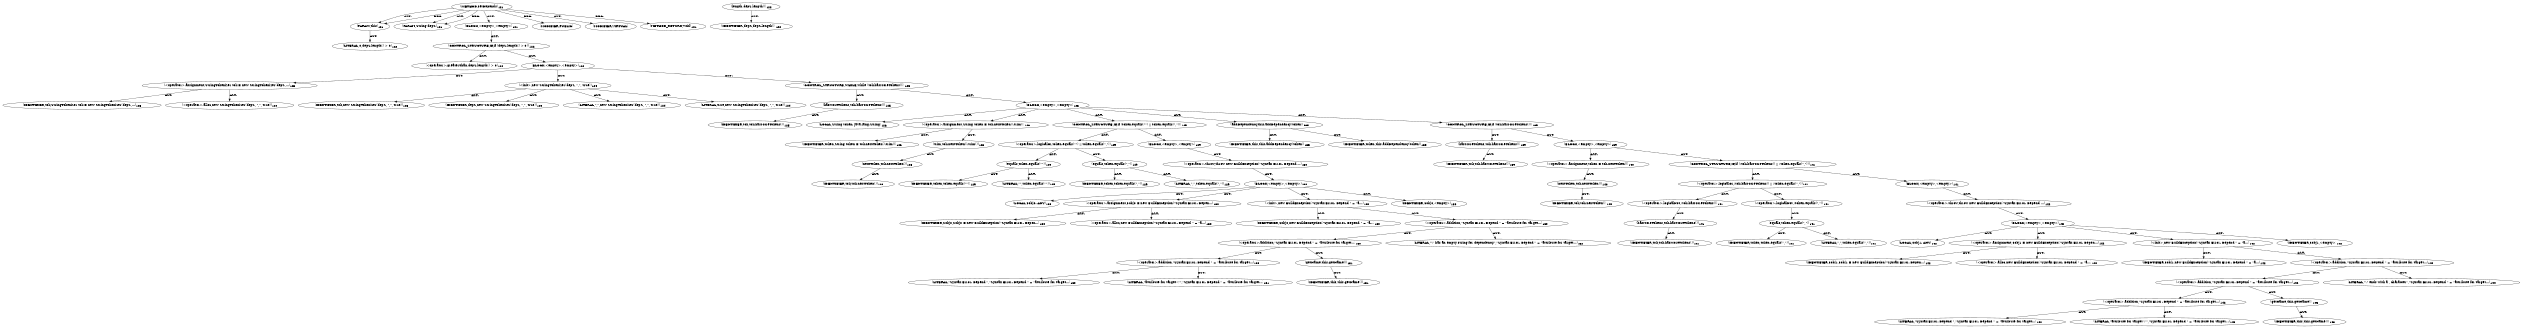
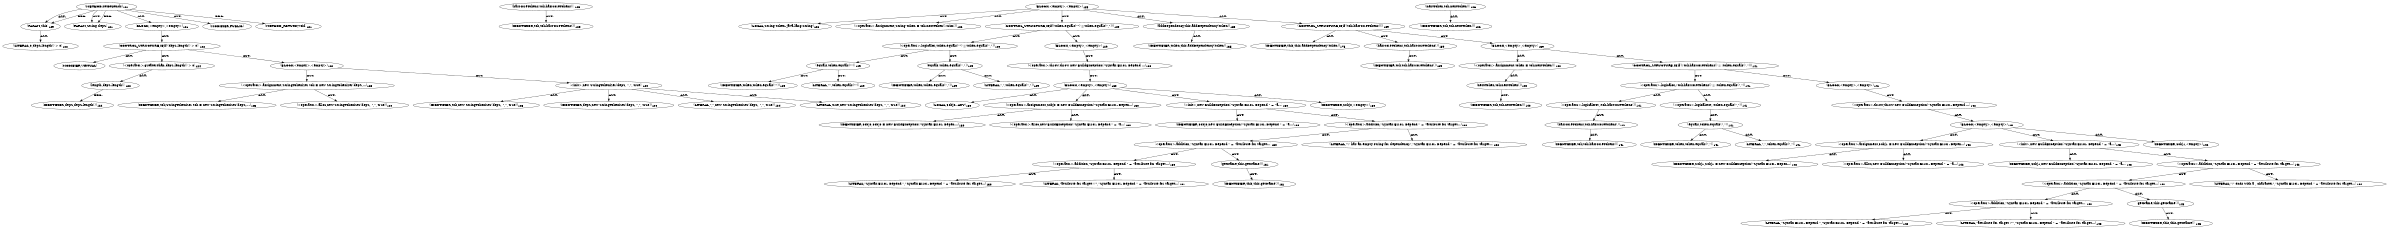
(529, 17) -> (178, 17)
(546, 17) -> (121, 56)
(756, 17) -> (99, 95)
(381, 26) -> (51, 26)
none -> (137, 75)
(857, 86) -> none
(1306, 125) -> (1233, 26)
(1270, 134) -> (1325, 36)
(1307, 144) -> (1343, 46)
(852, 145) -> none
(959, 145) -> none
(1918, 243) -> none
